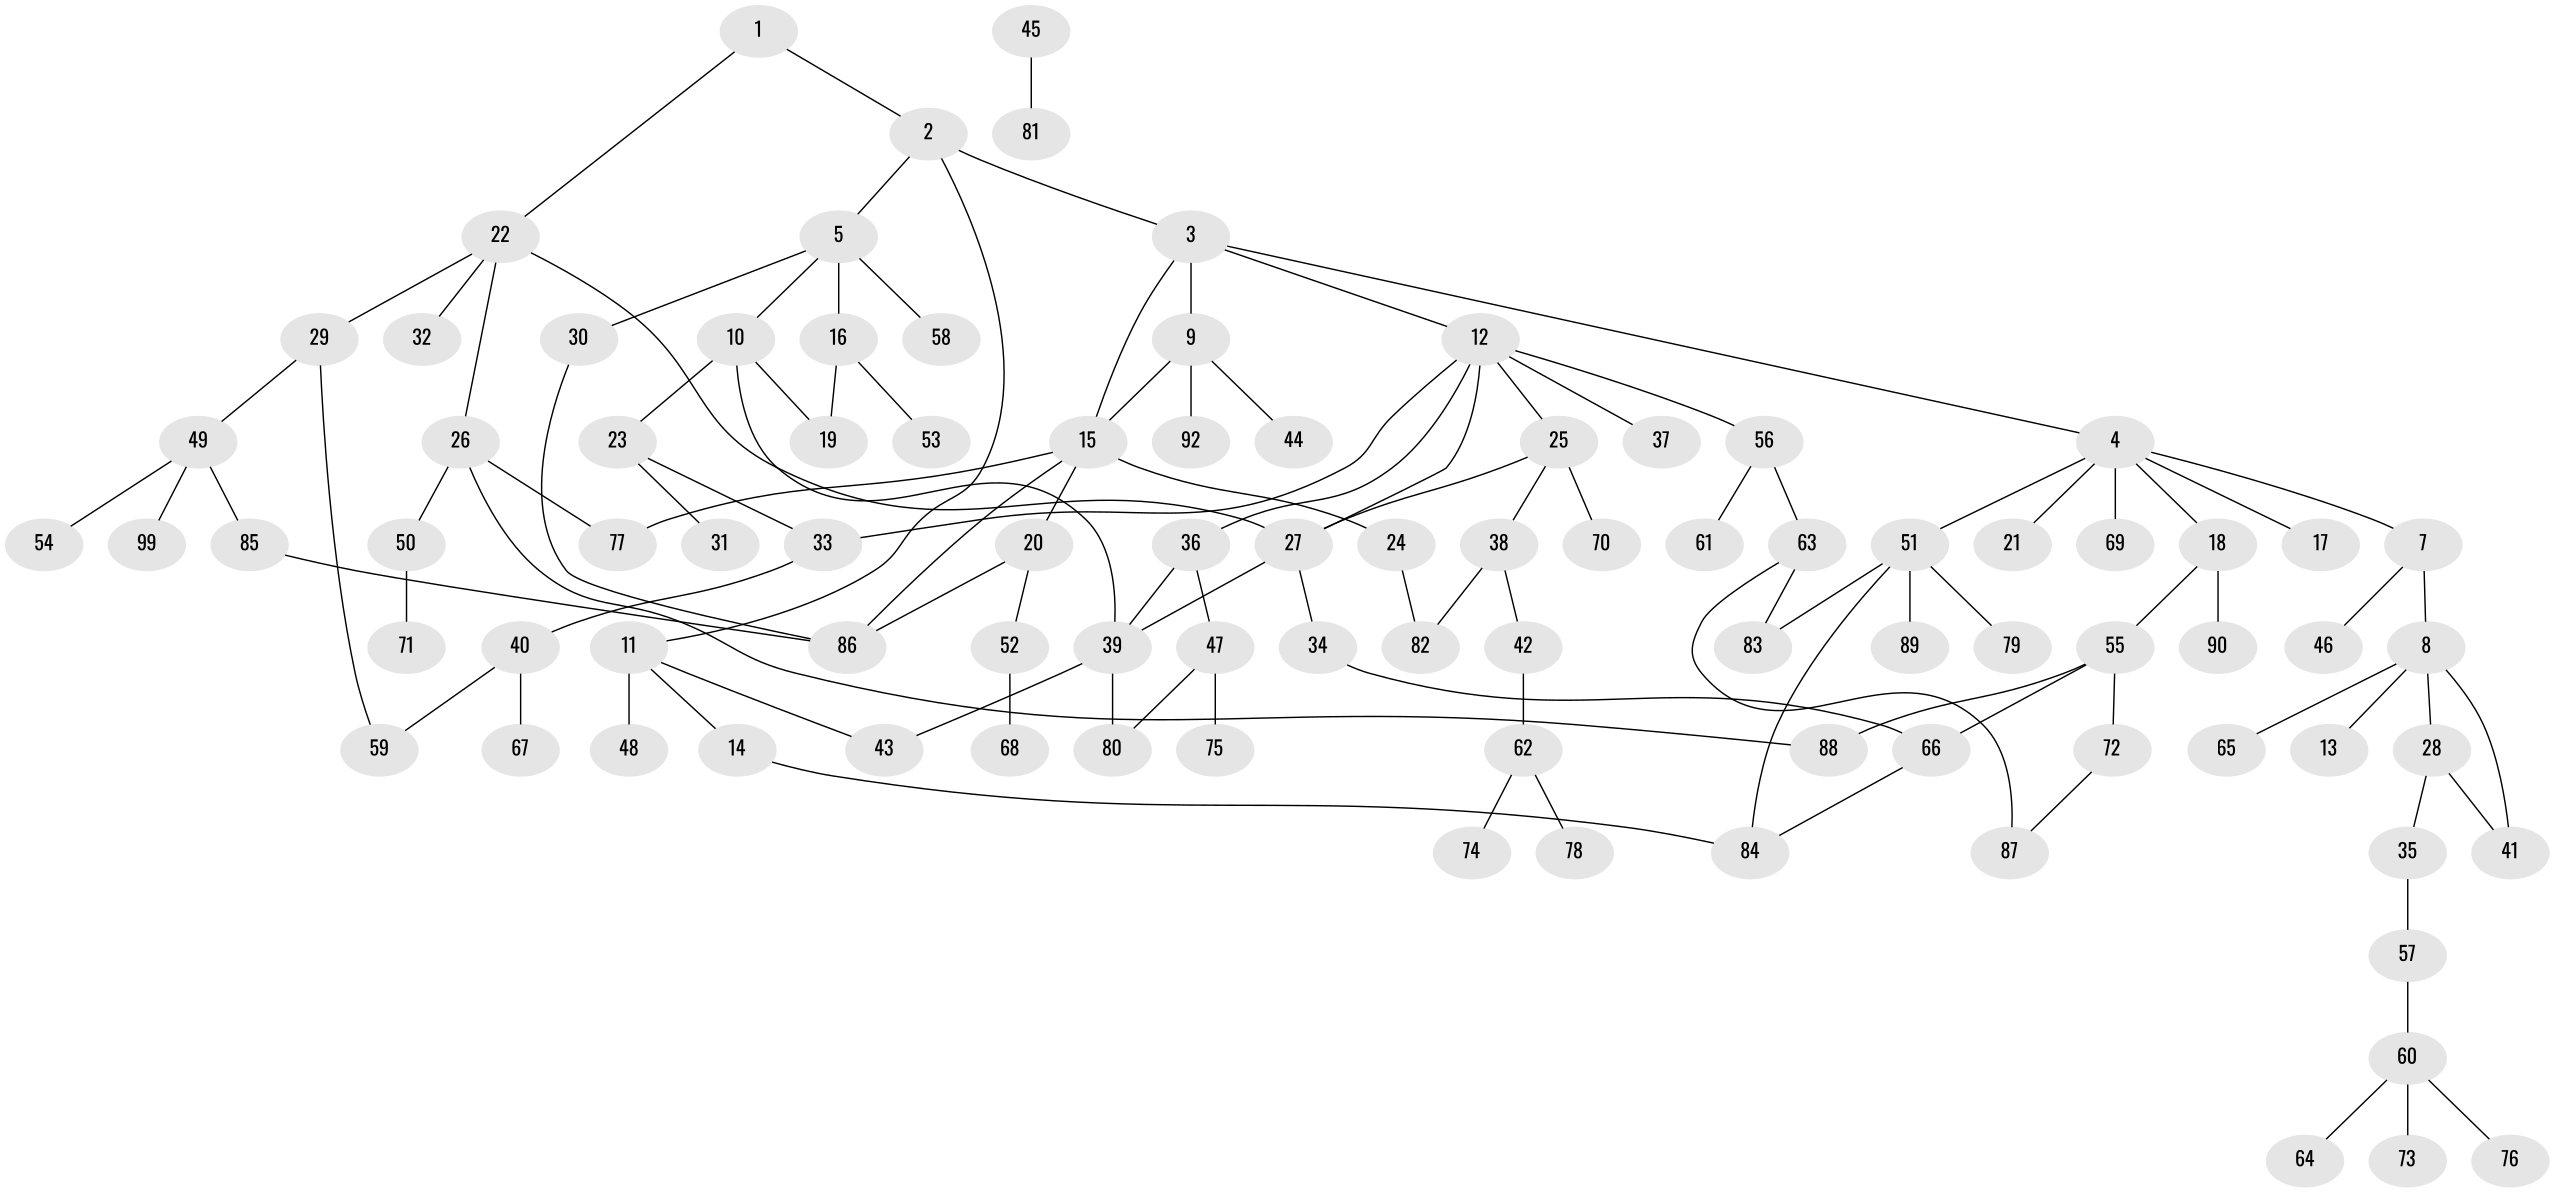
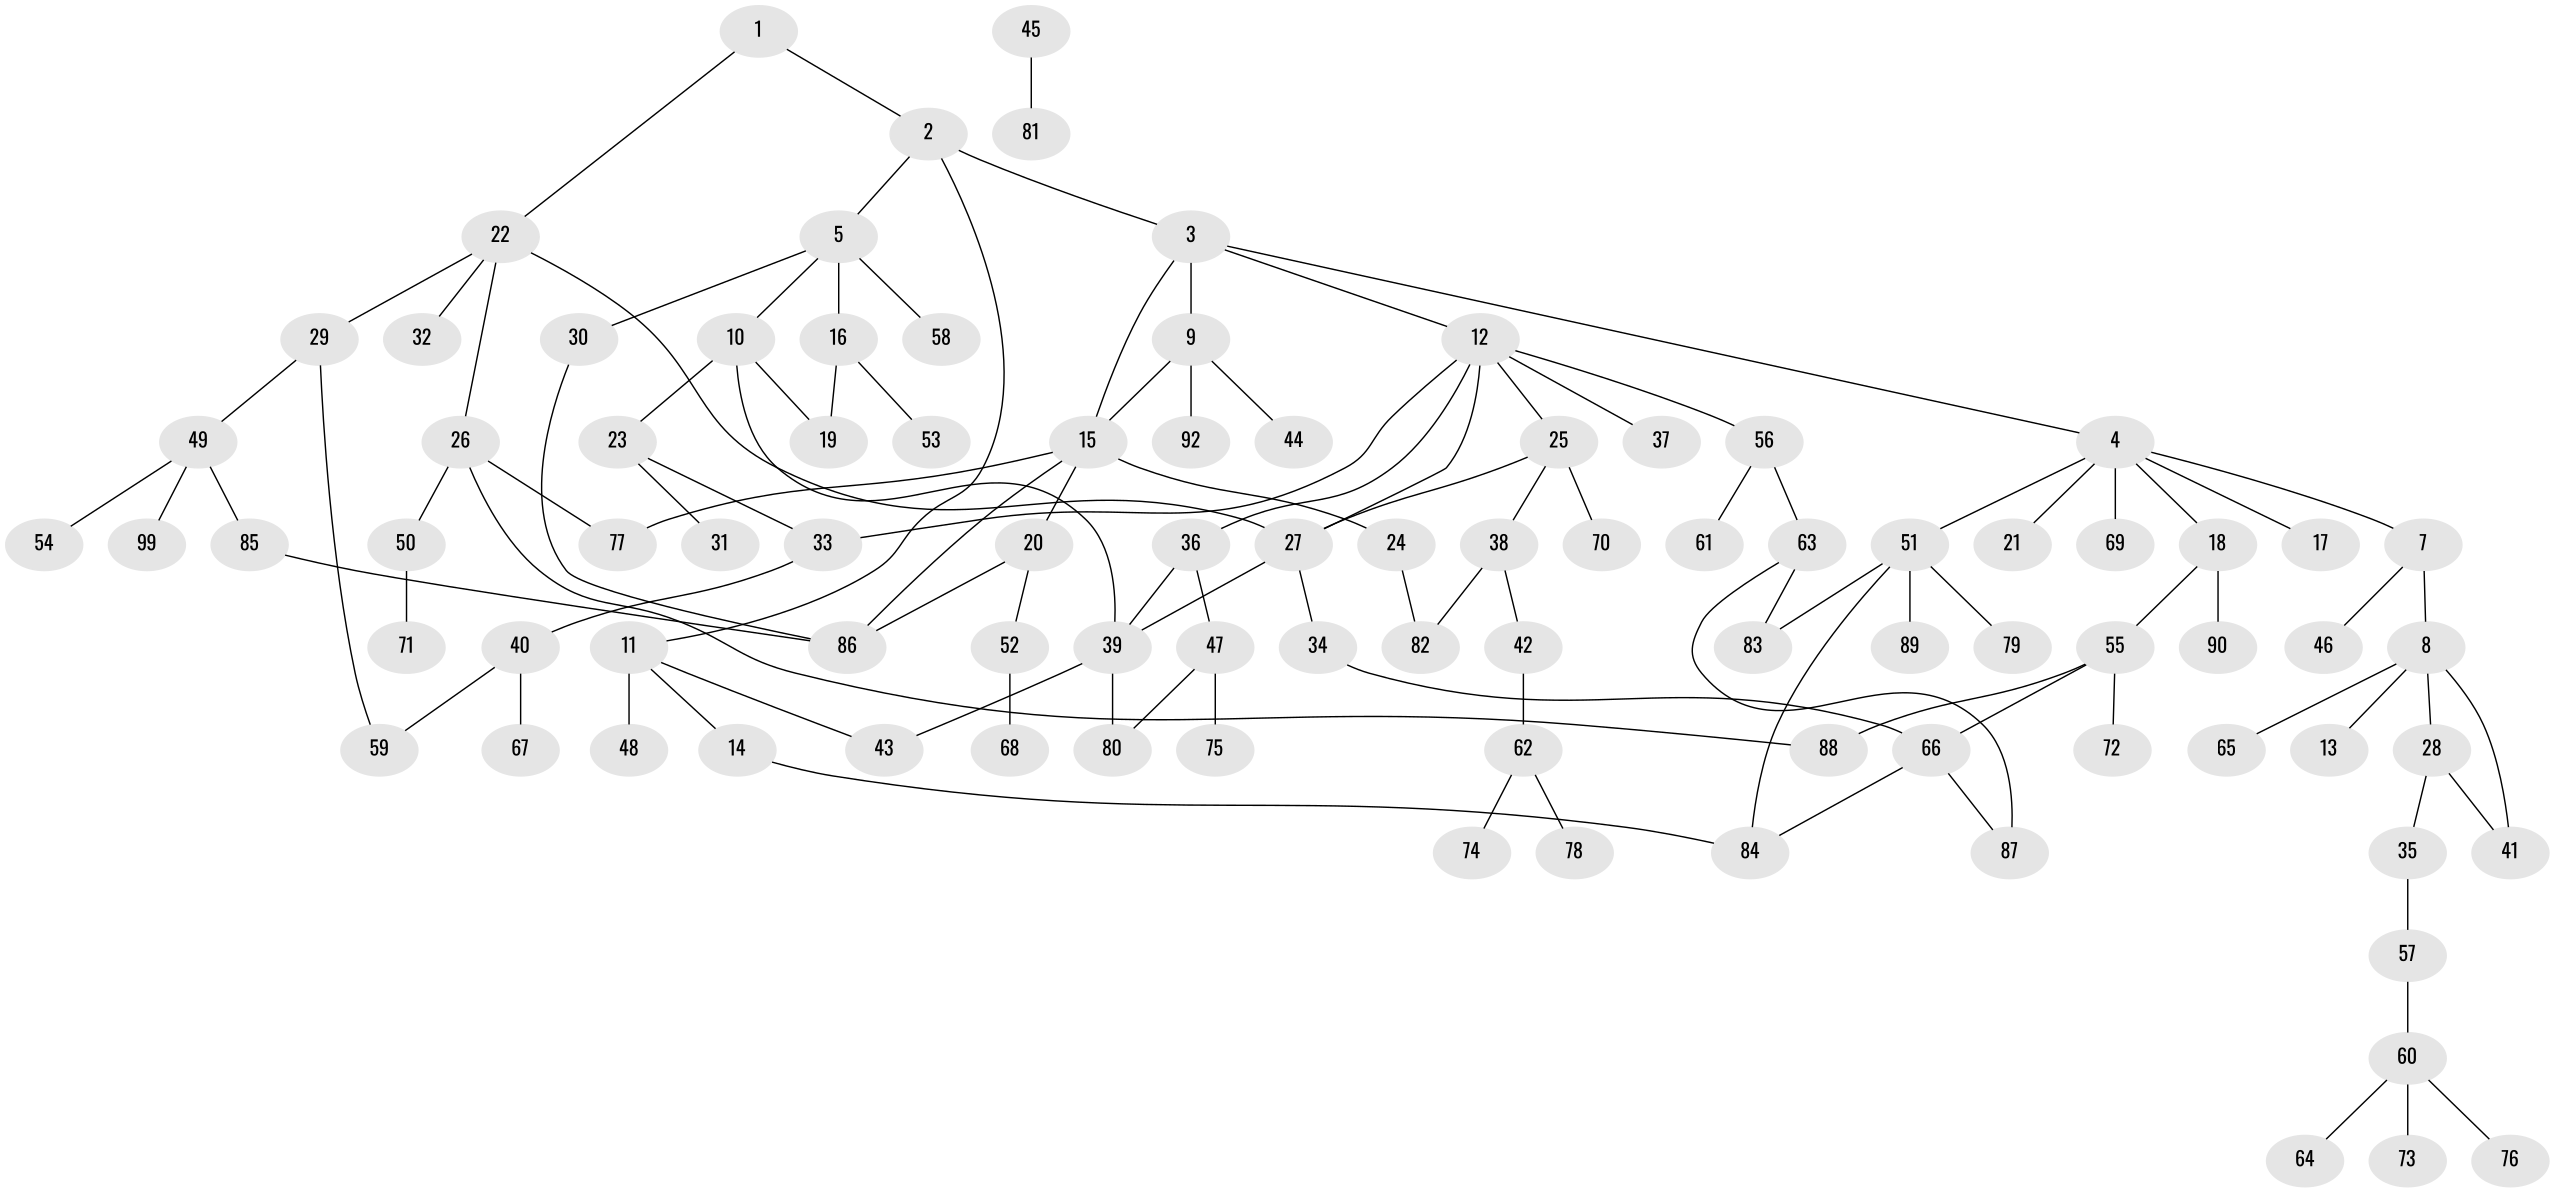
(2061, 801) -> (1971, 802)
